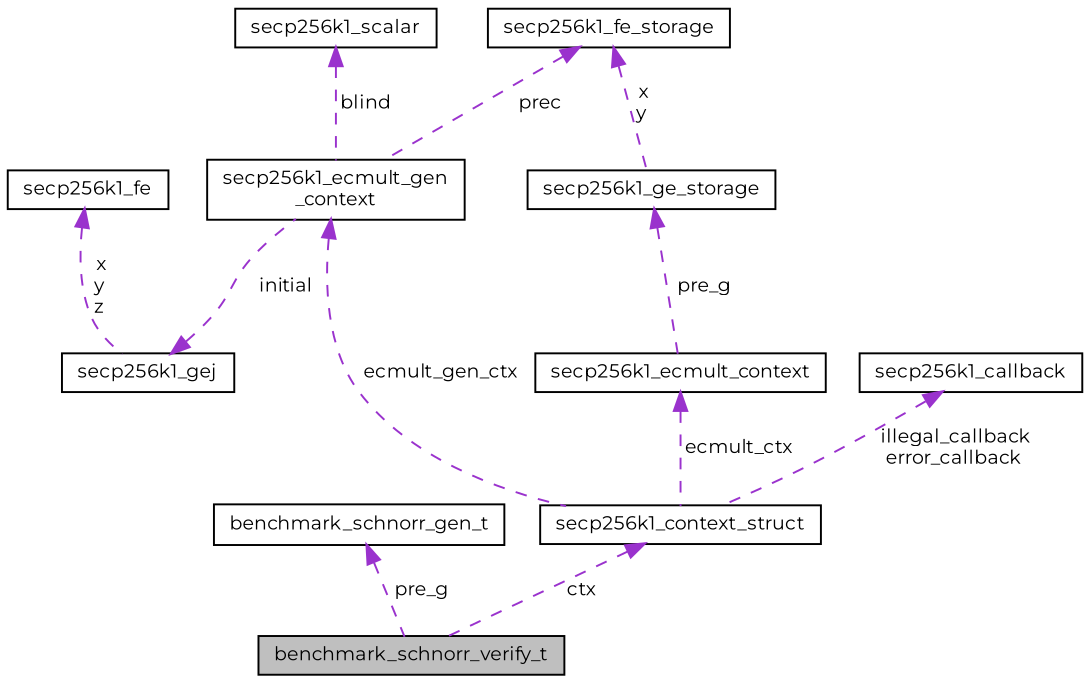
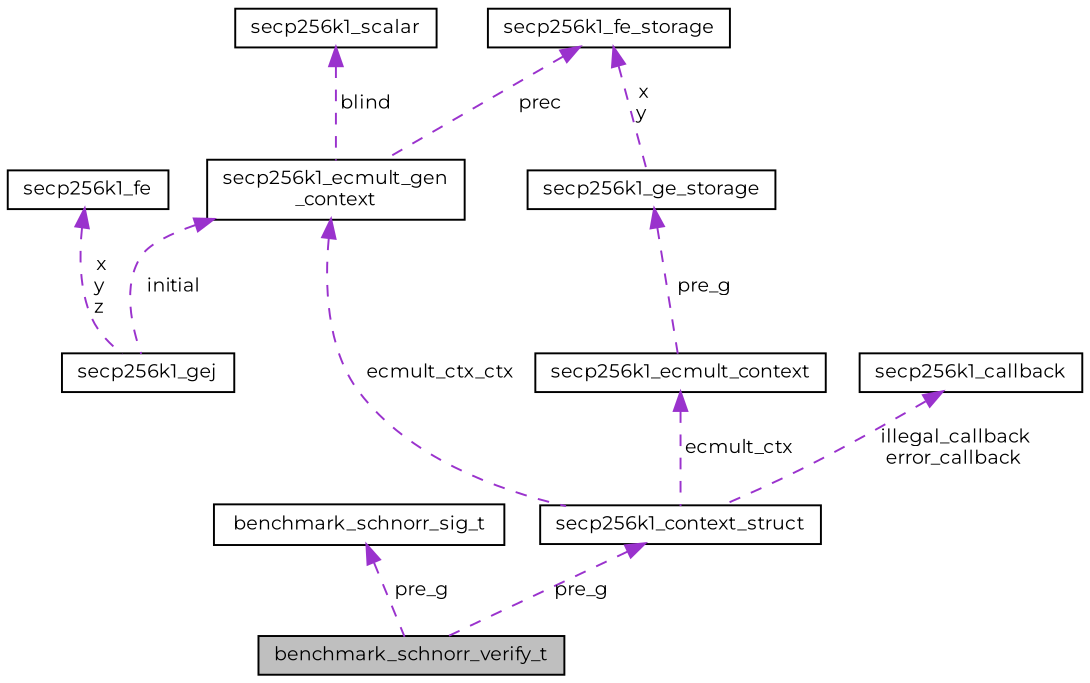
(237, 277) -> (134, 273)
(439, 373) -> (439, 373)
(359, 525) -> (359, 525)
(580, 591) -> (580, 591)
